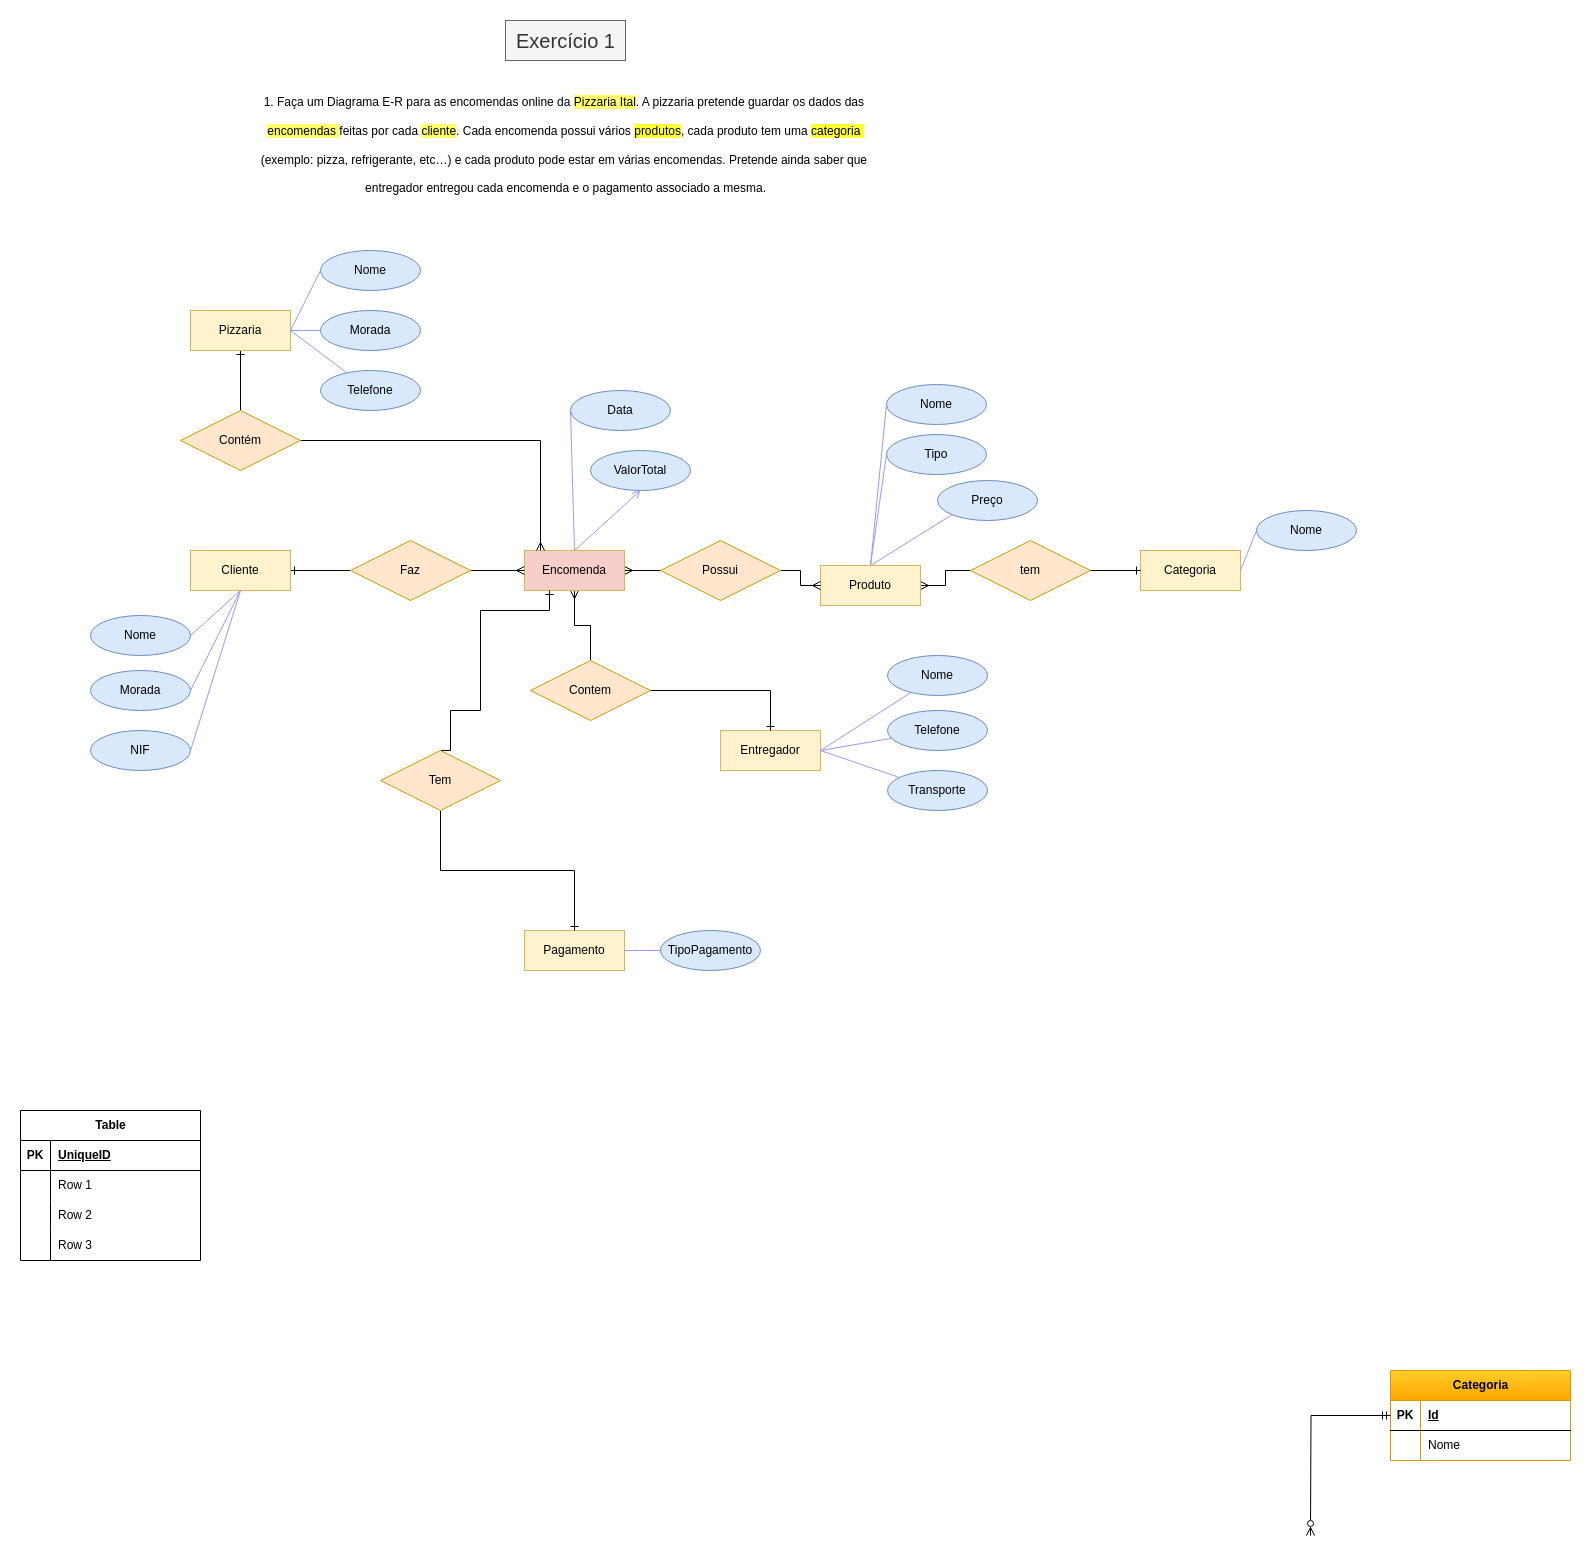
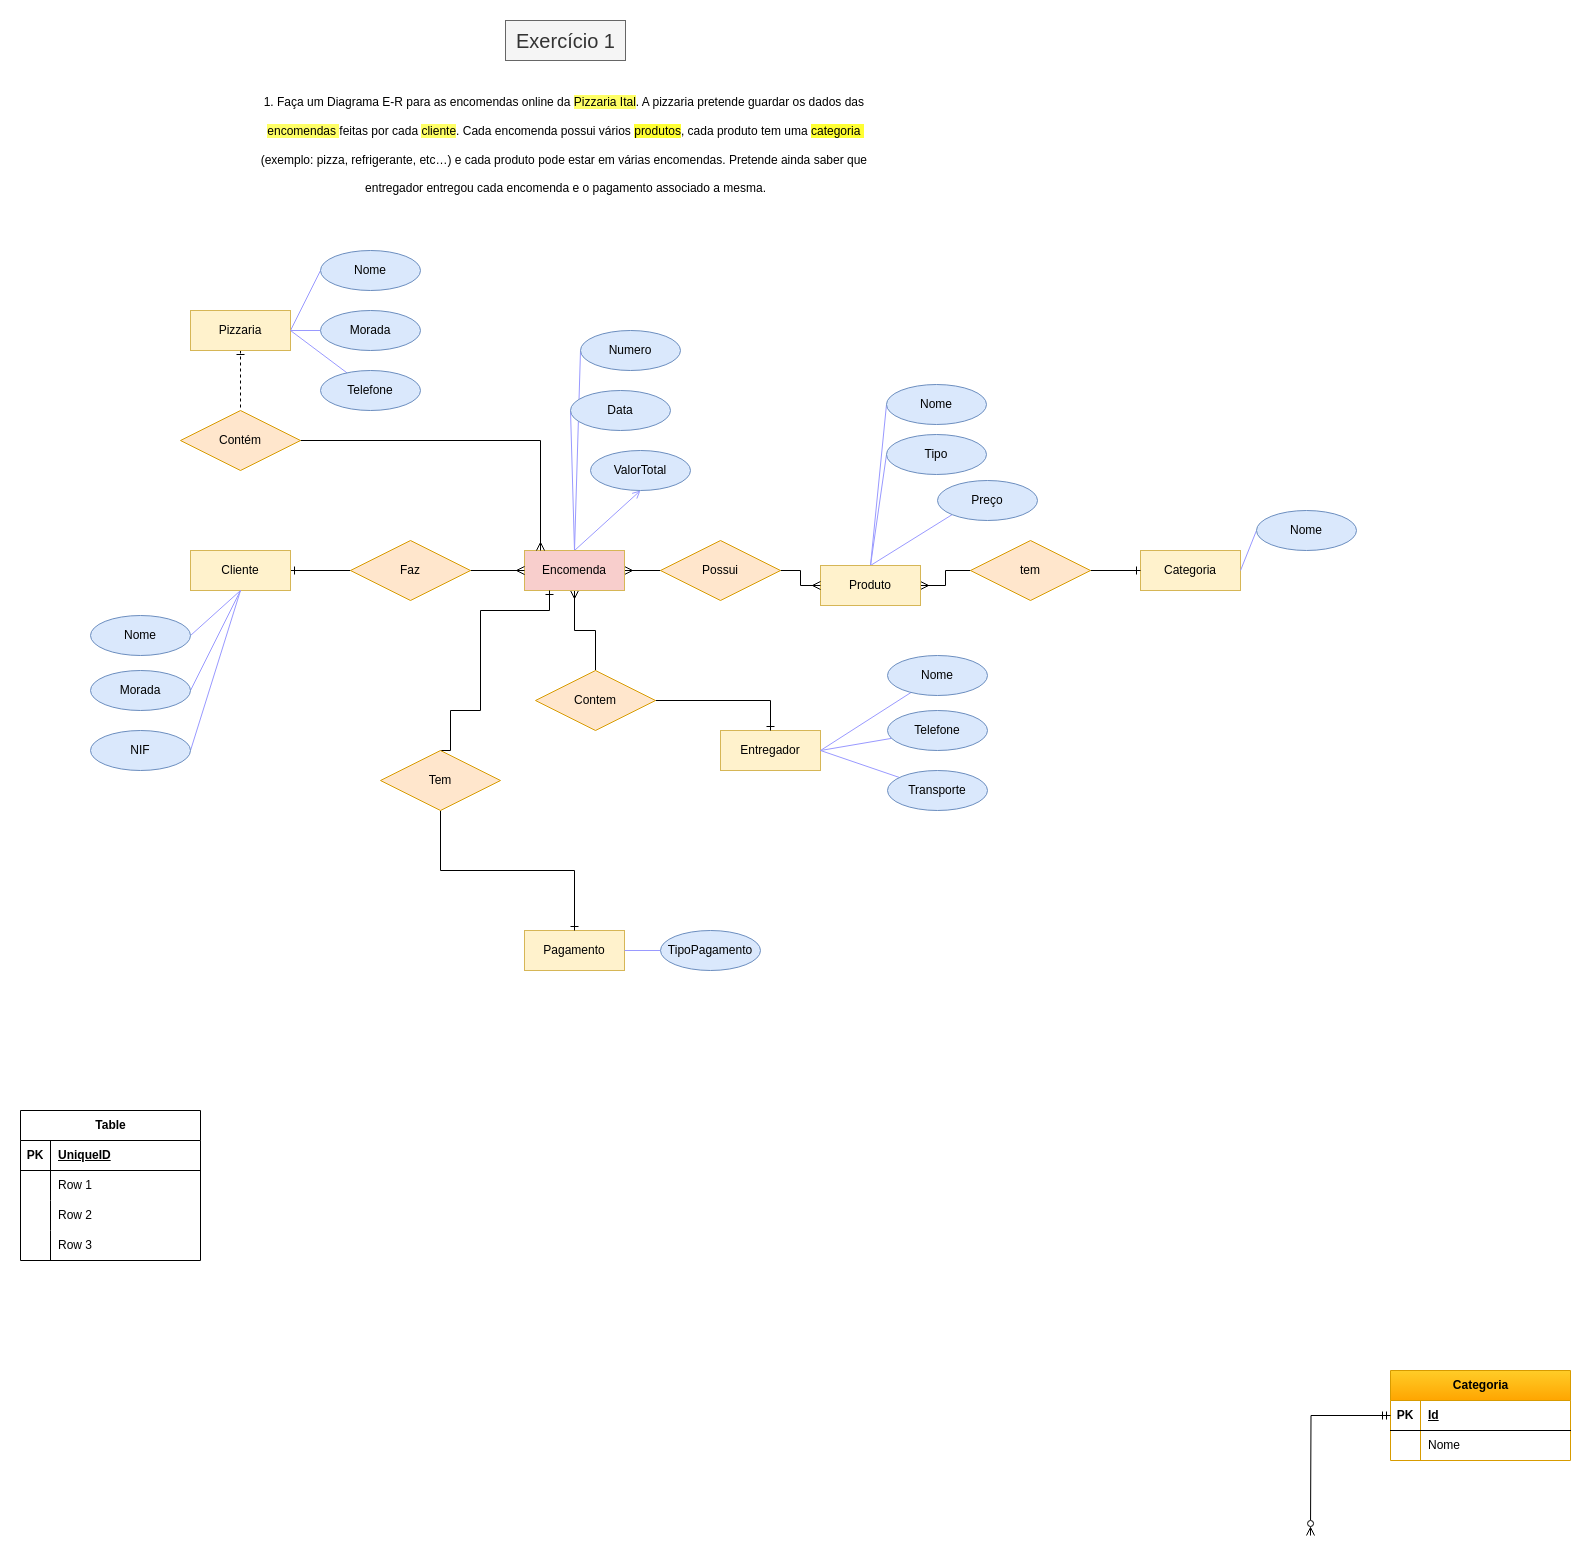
none -> (631, 351)
(241, 381) -> (241, 381)
none -> (577, 476)
(591, 691) -> (596, 701)
